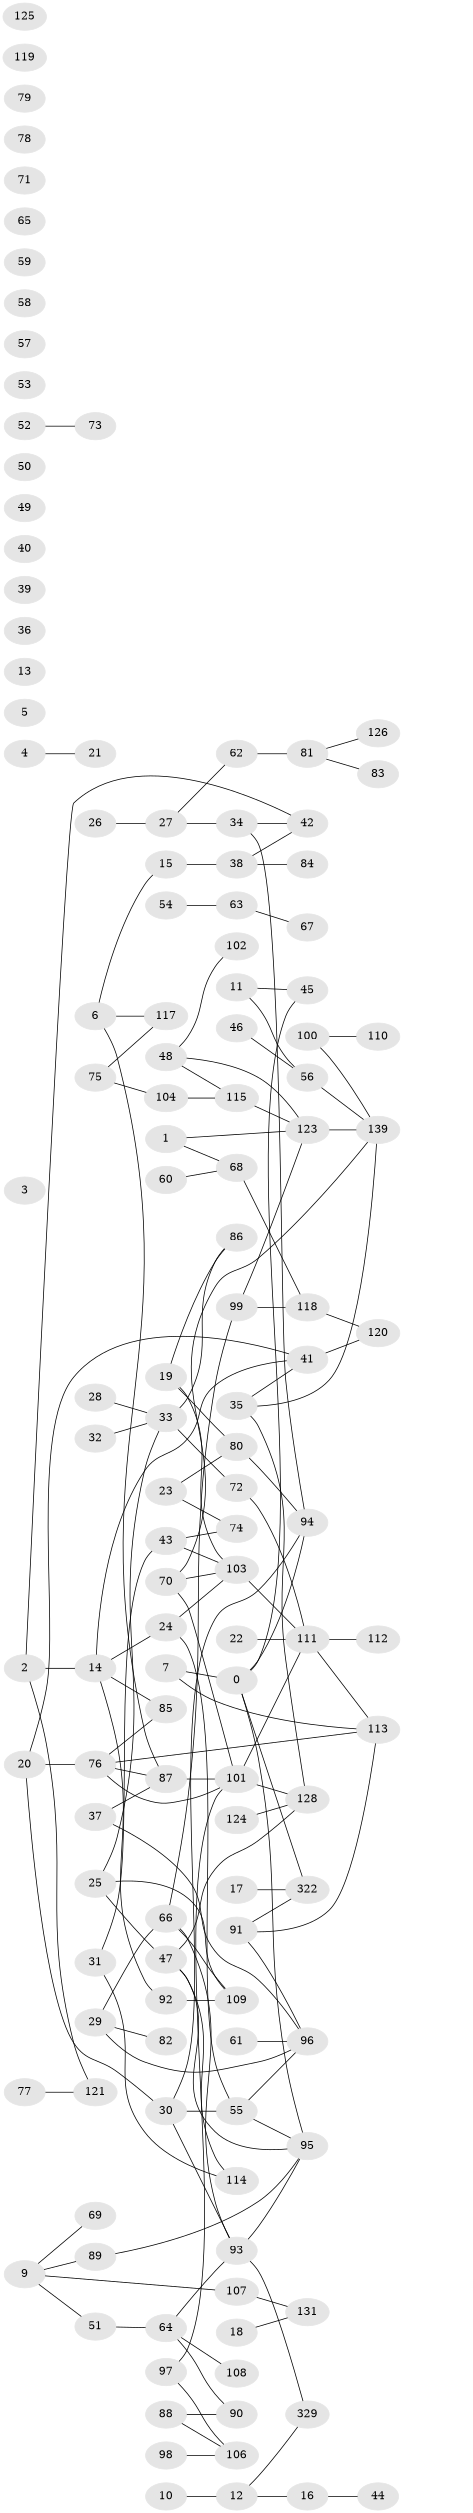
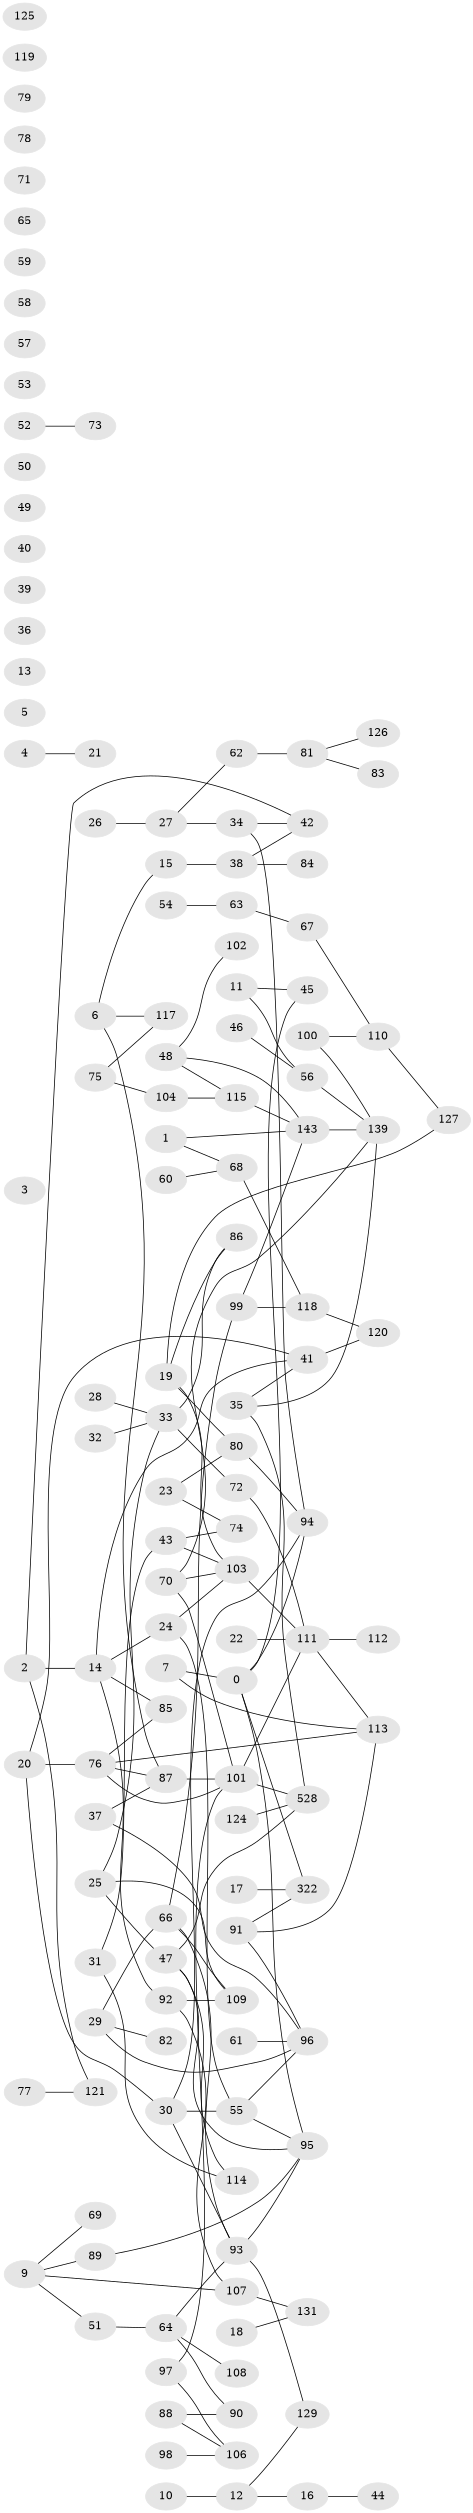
none -> (343, 982)
none -> (449, 1120)
(307, 1130) -> (307, 1130)
(307, 1800) -> (307, 1800)
none -> (197, 2188)
(307, 2415) -> (307, 2415)
